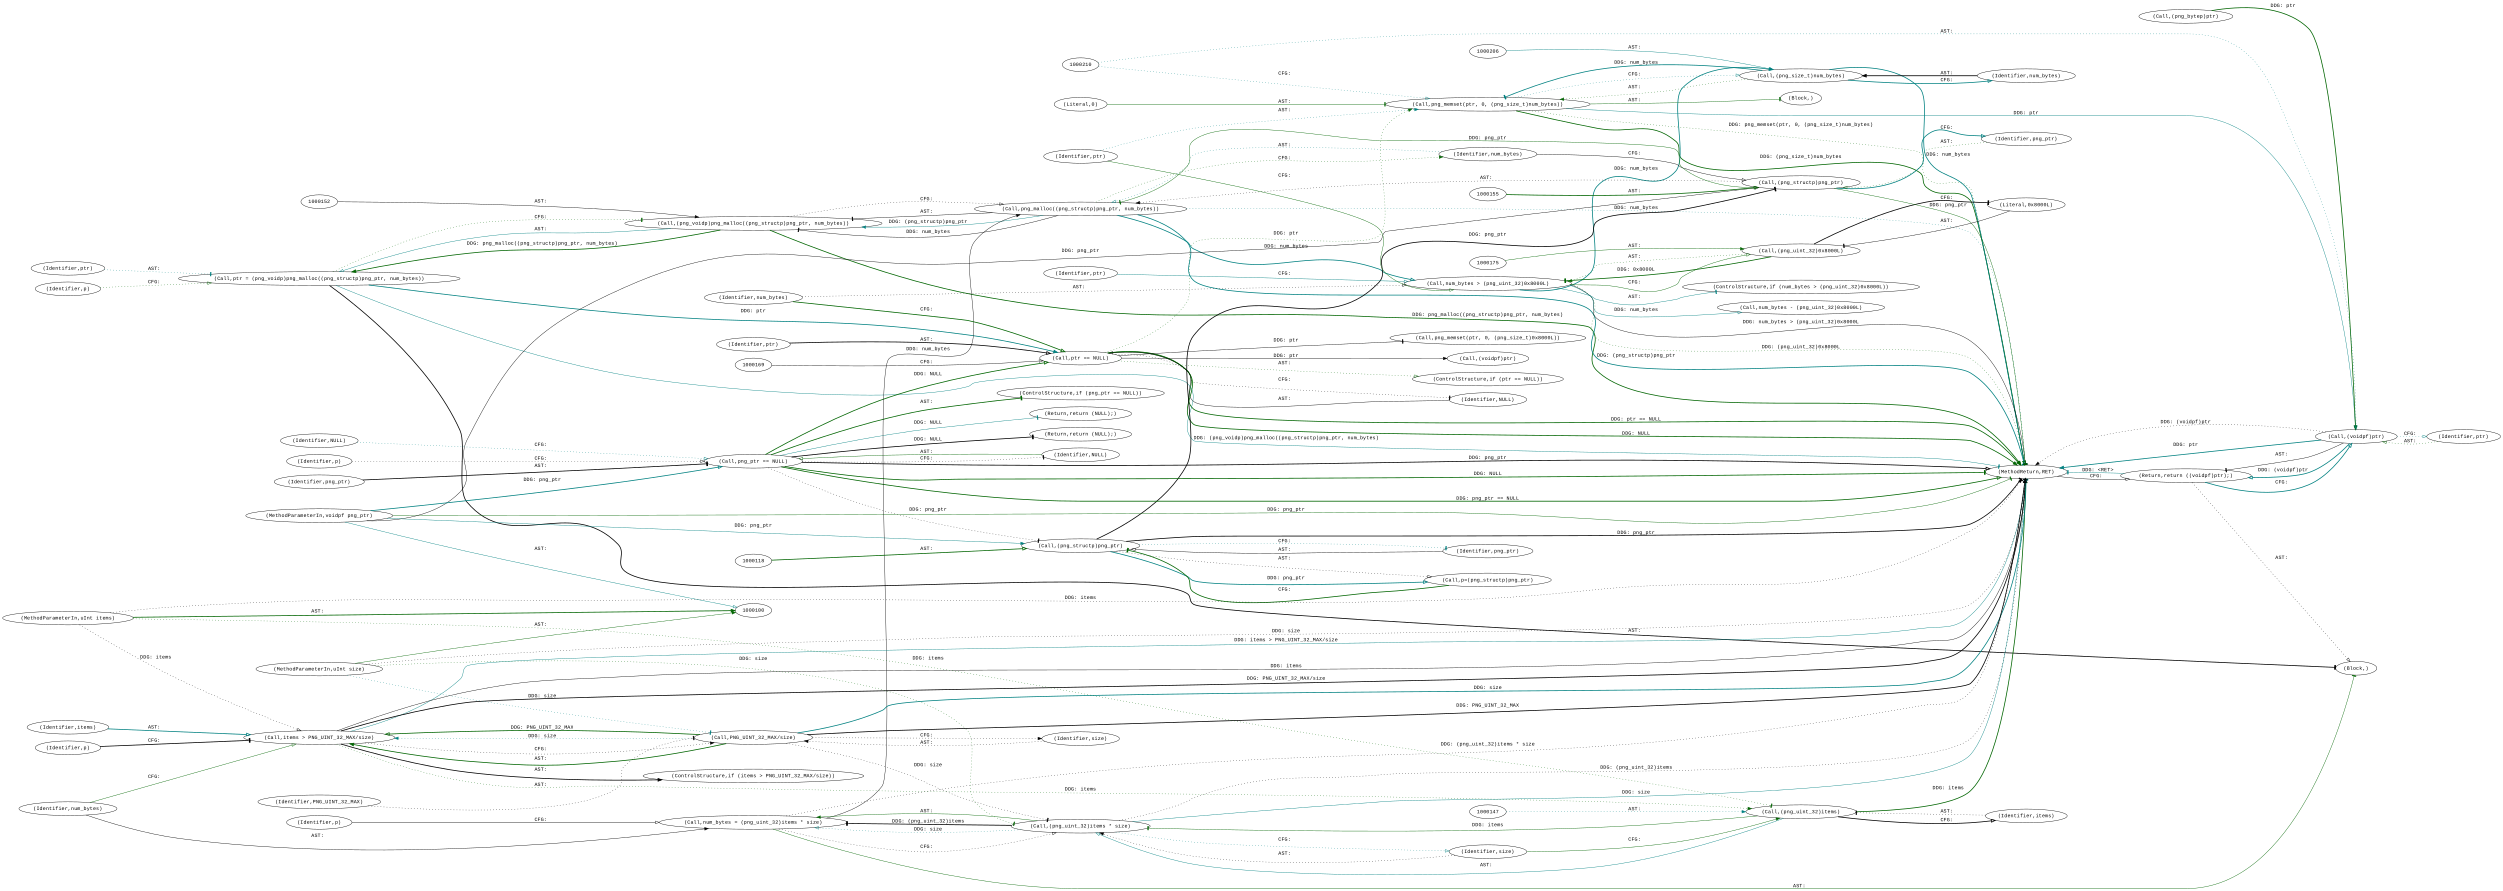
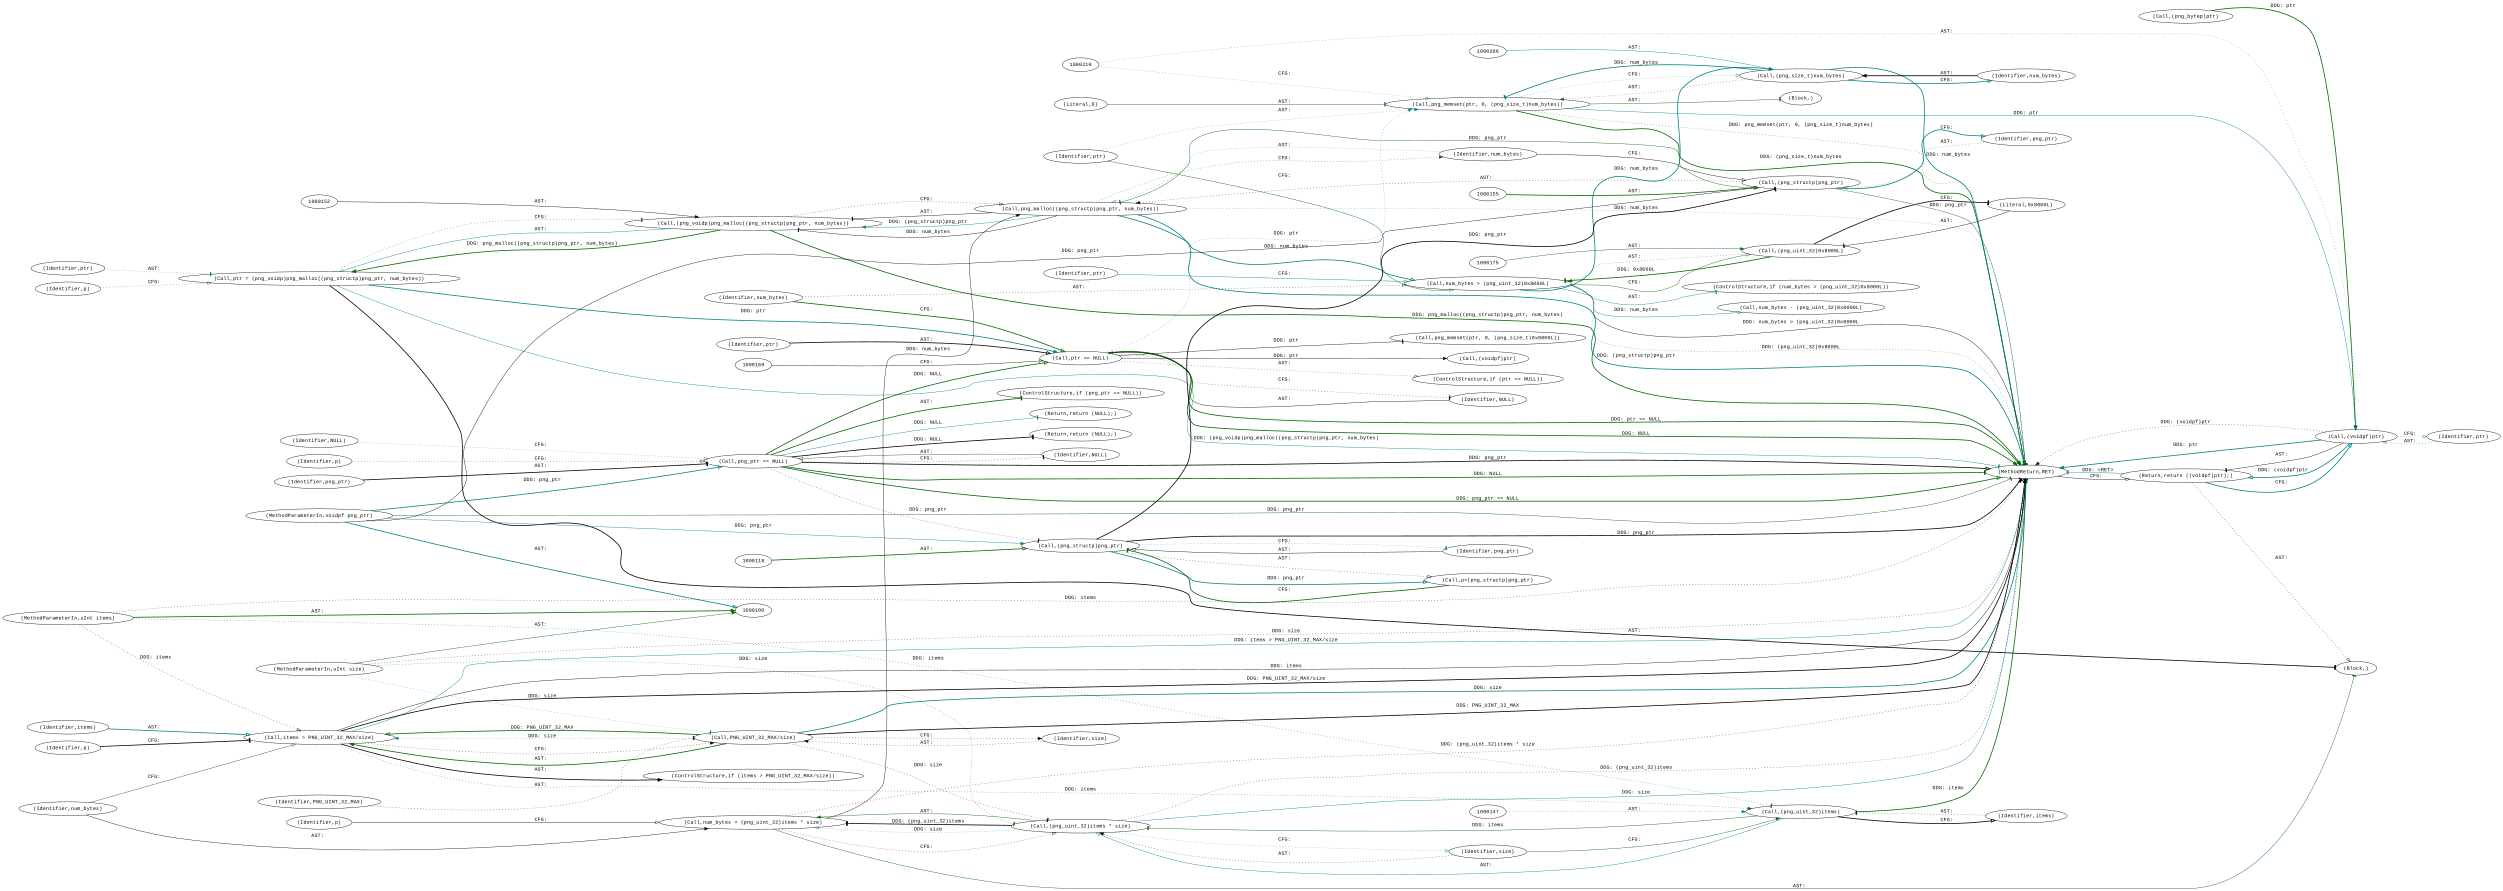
(1277, 239) -> (1277, 239)
(539, 567) -> (539, 567)
